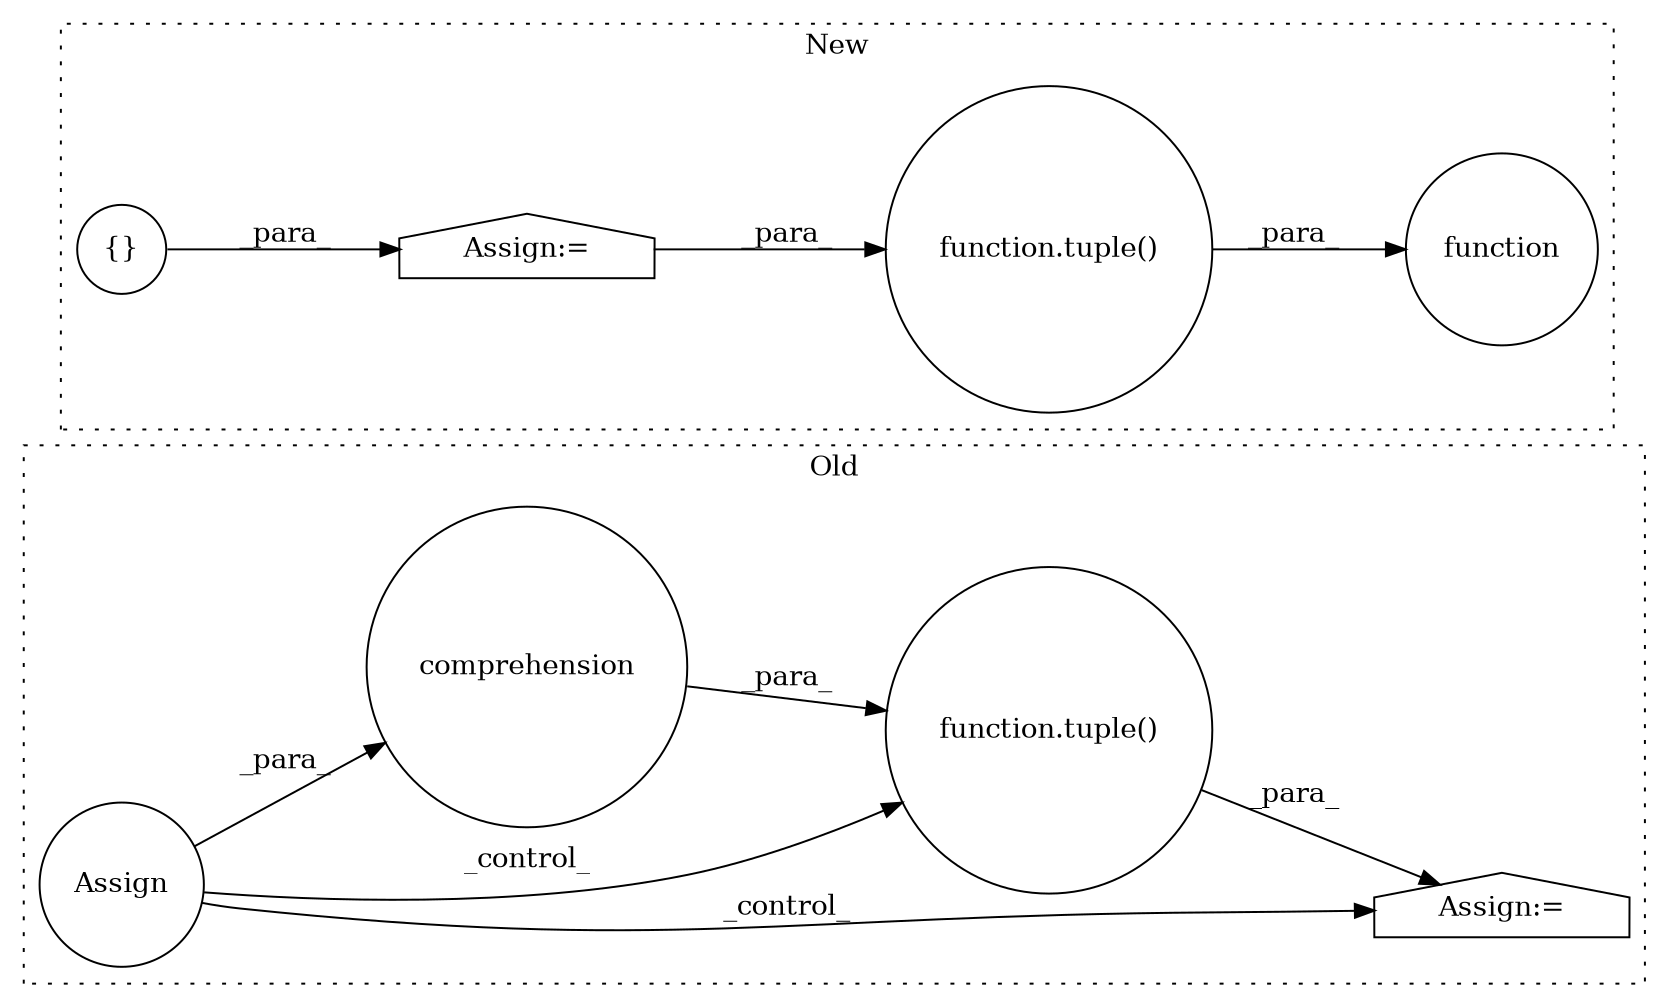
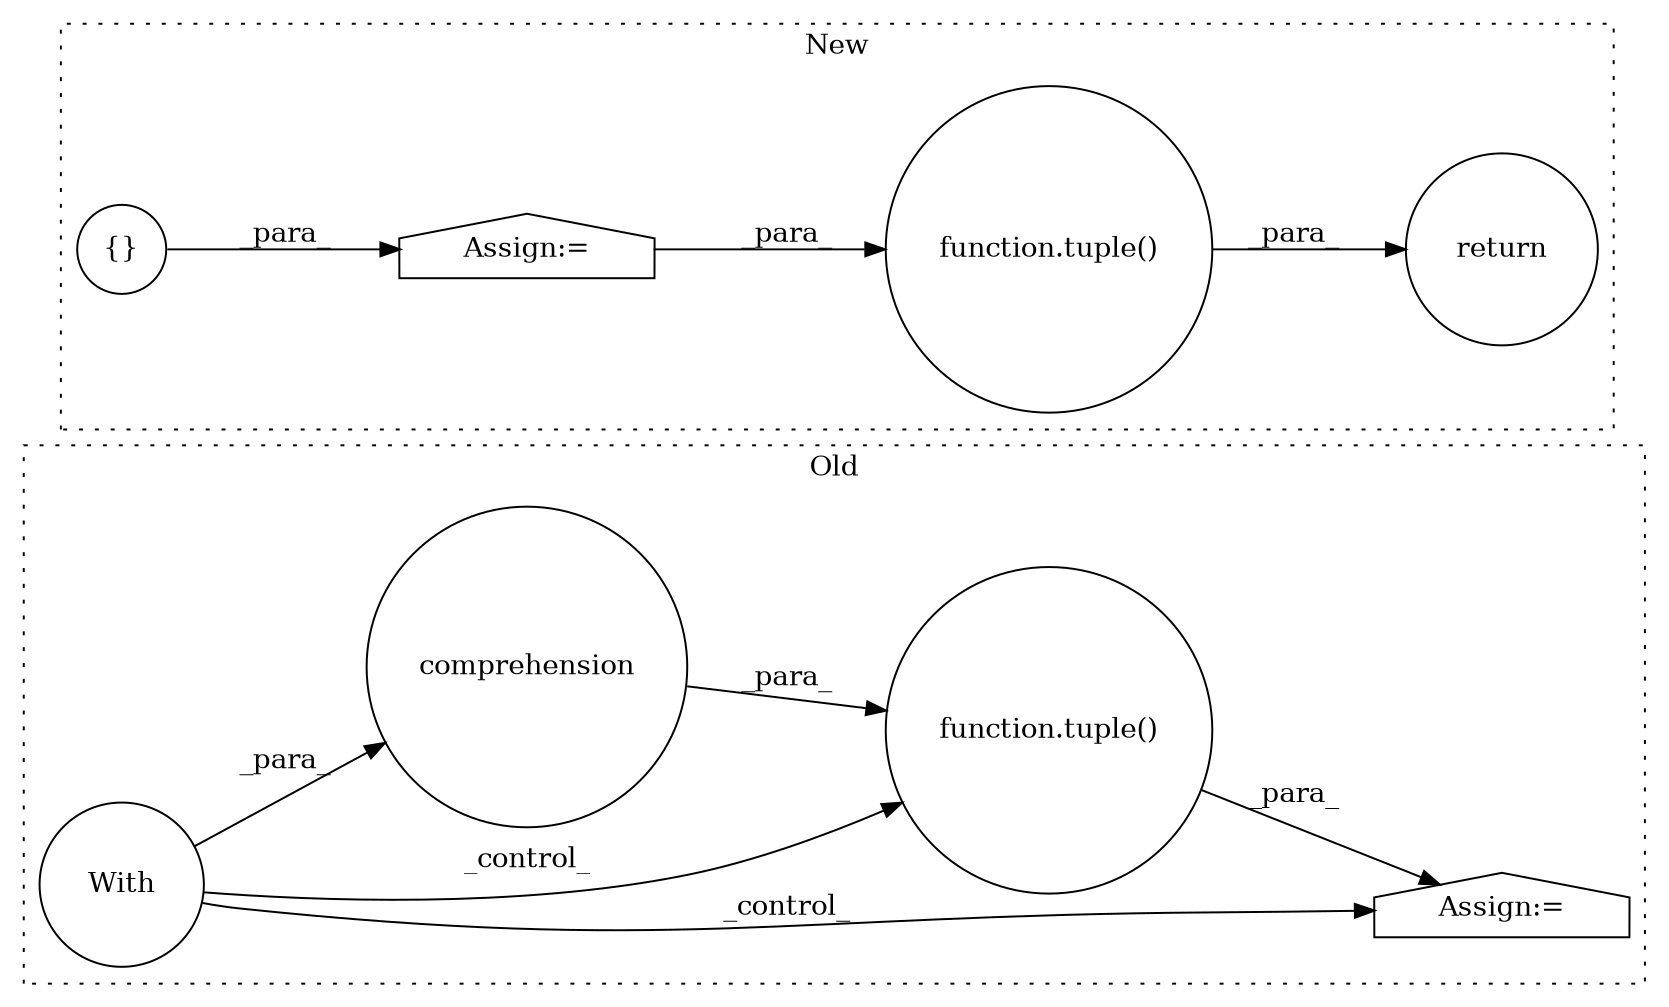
(1502, 249) -> (1502, 249)
(122, 885) -> (122, 885)
